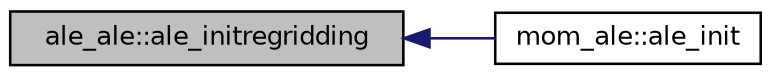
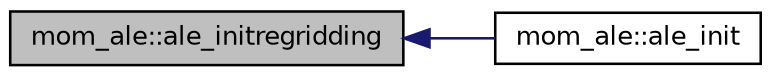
(207, 38) -> (207, 38)
